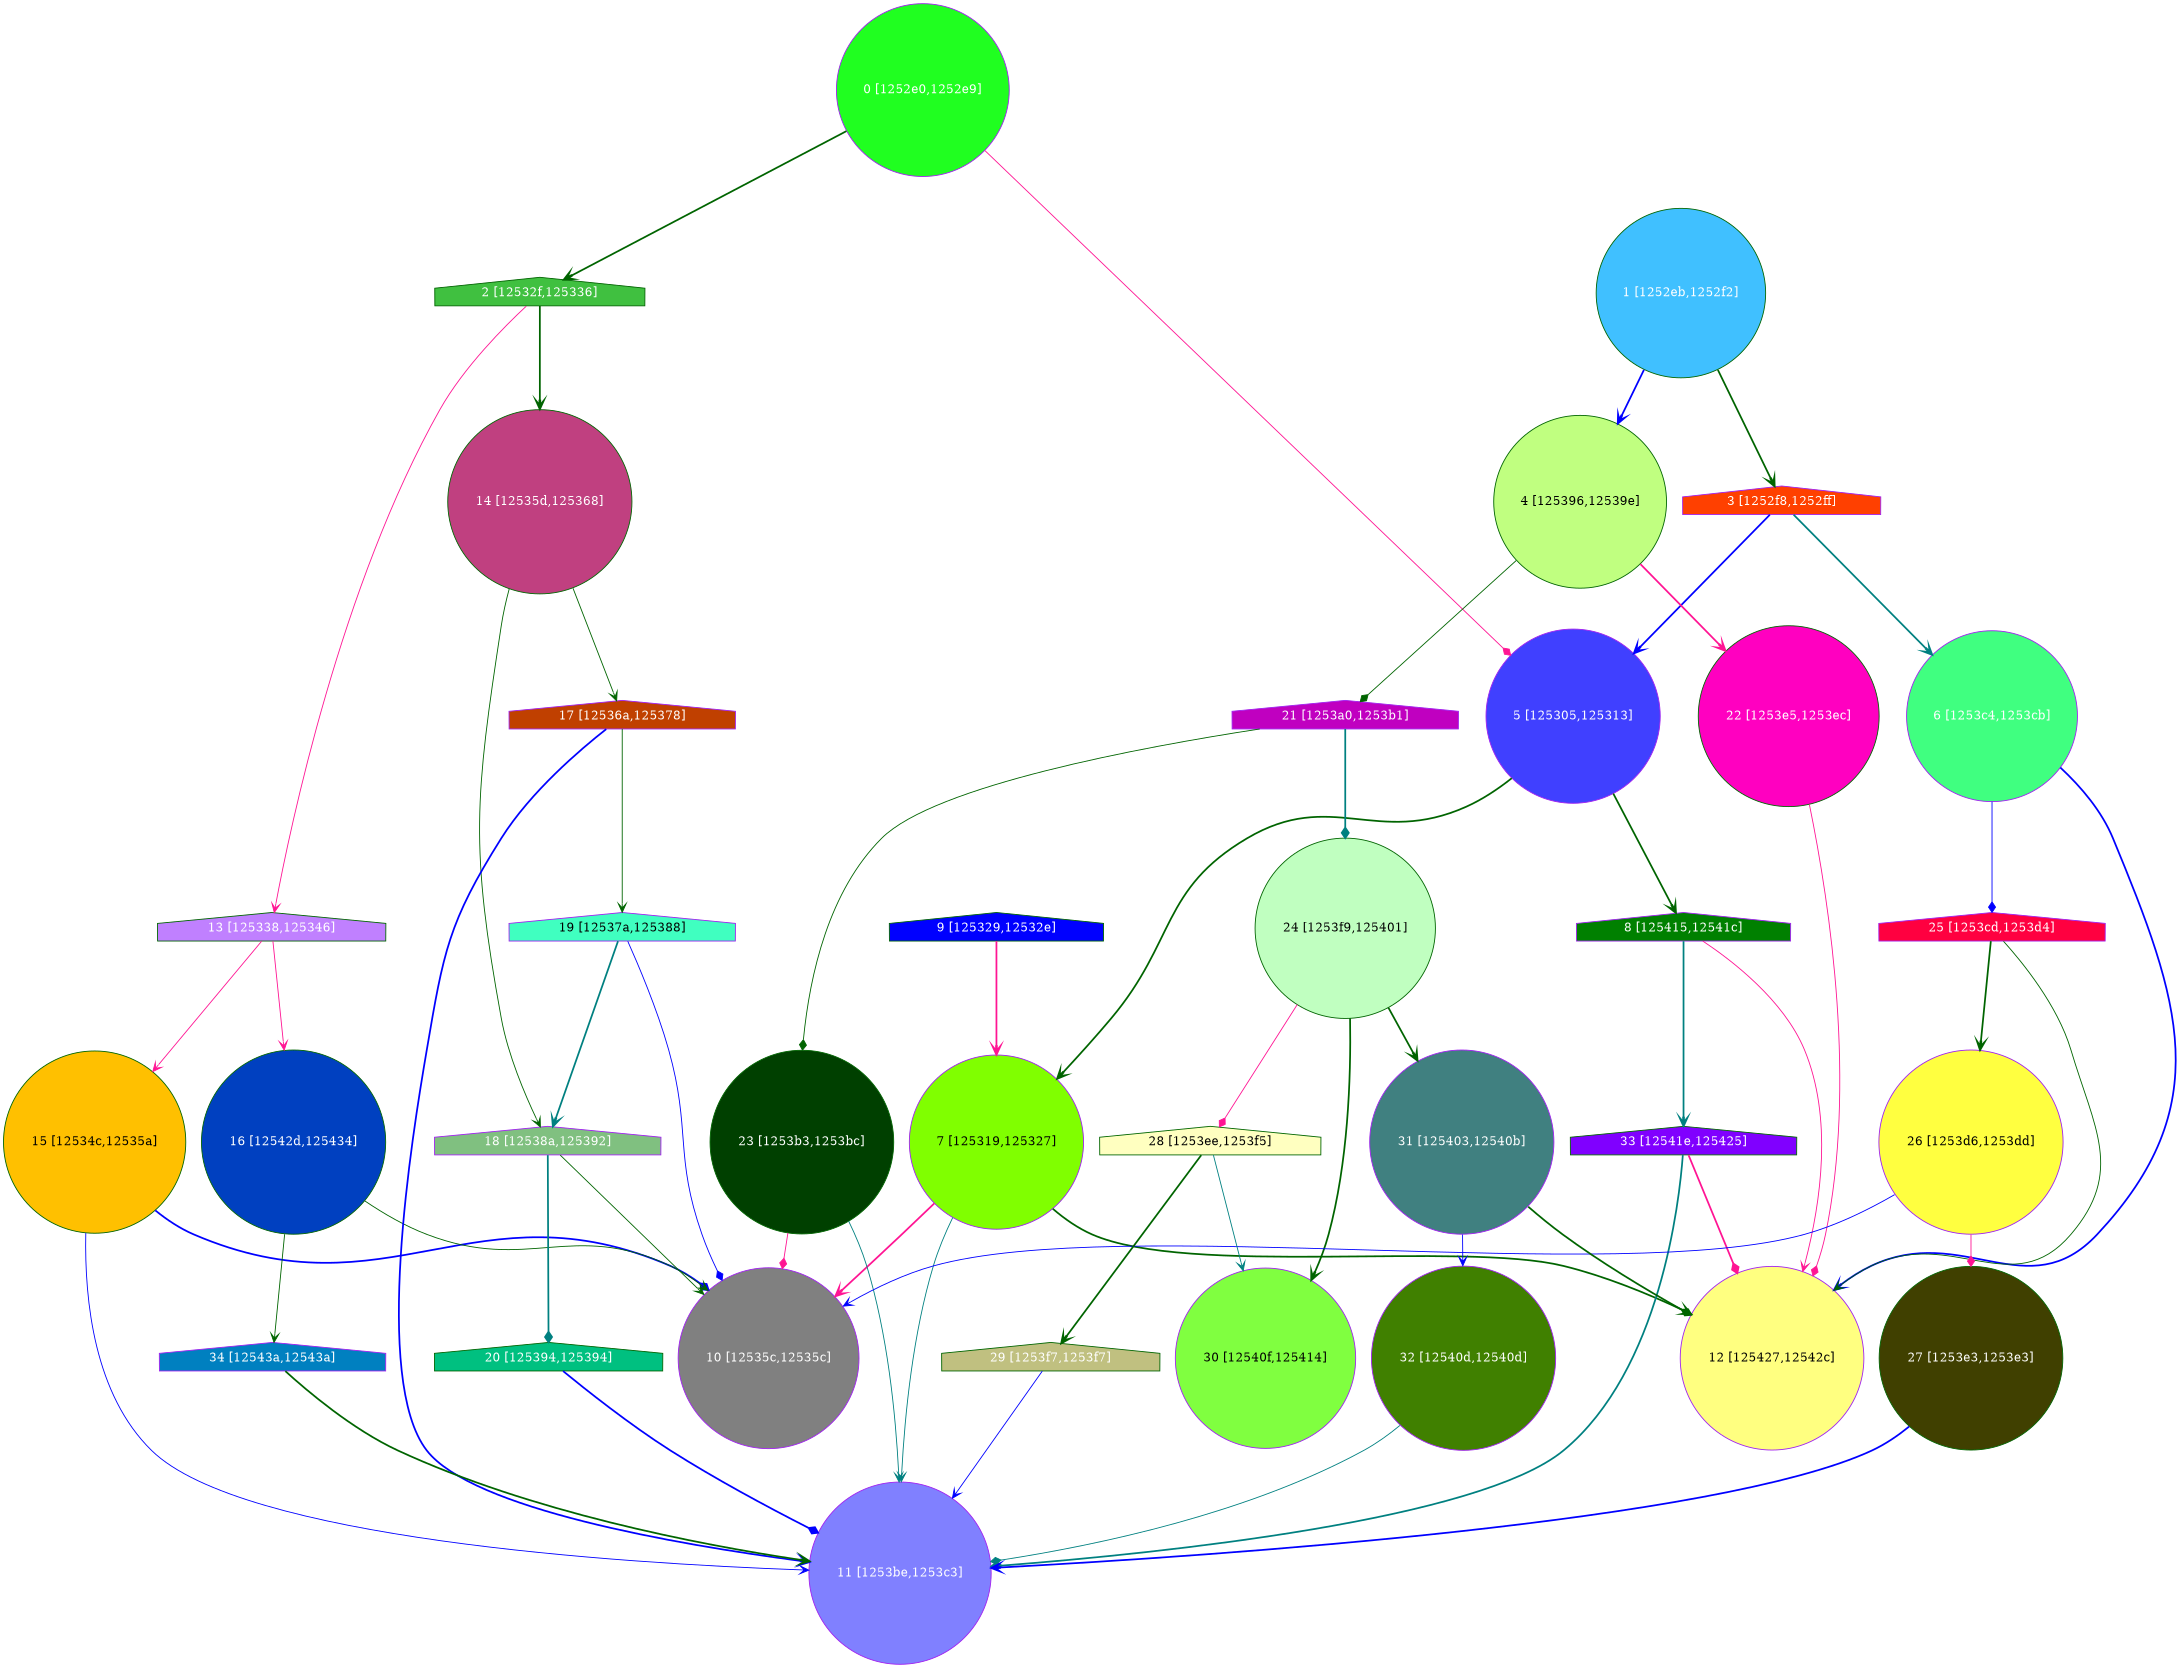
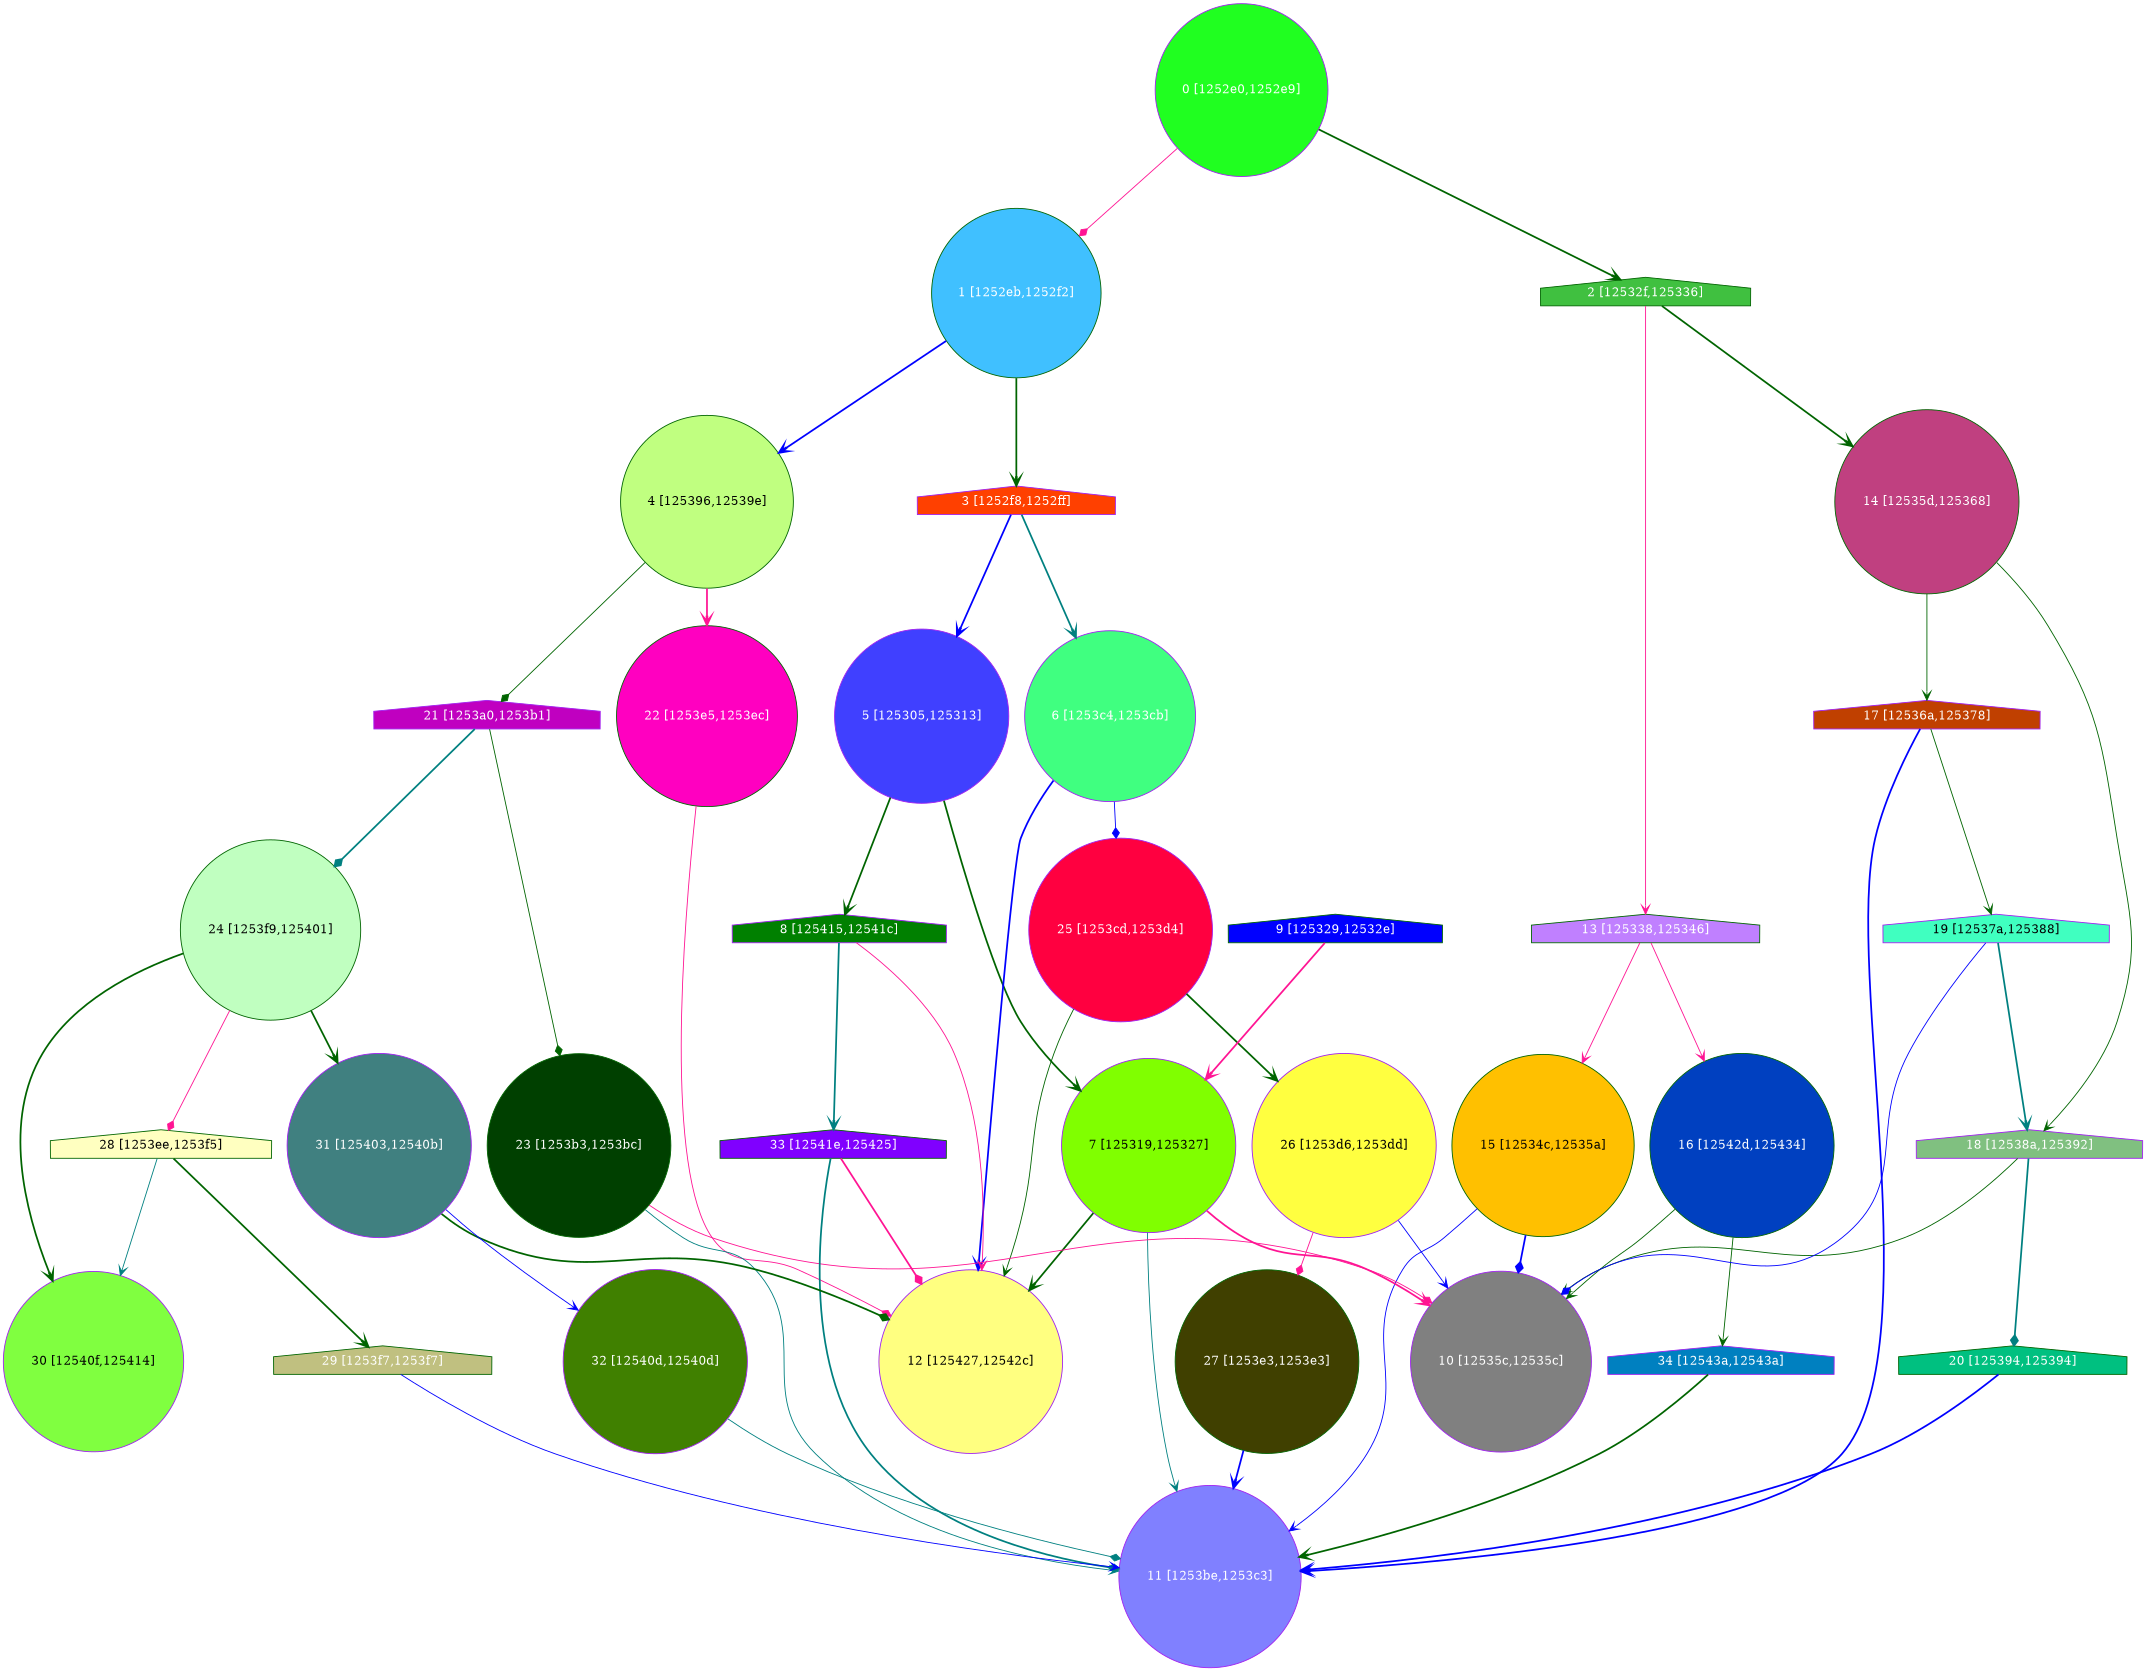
(1244, 399) -> (1132, 189)
(1992, 928) -> (1121, 930)
(681, 1457) -> (1668, 1515)
